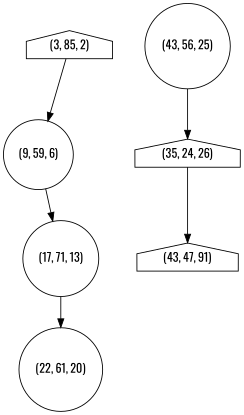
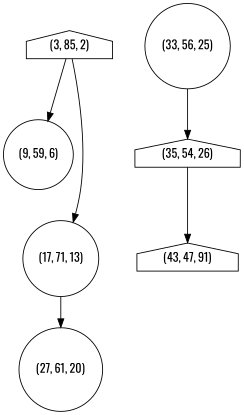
(188, 46) -> (188, 46)
(188, 155) -> (188, 155)
(48, 201) -> (82, 136)
(61, 370) -> (61, 370)
